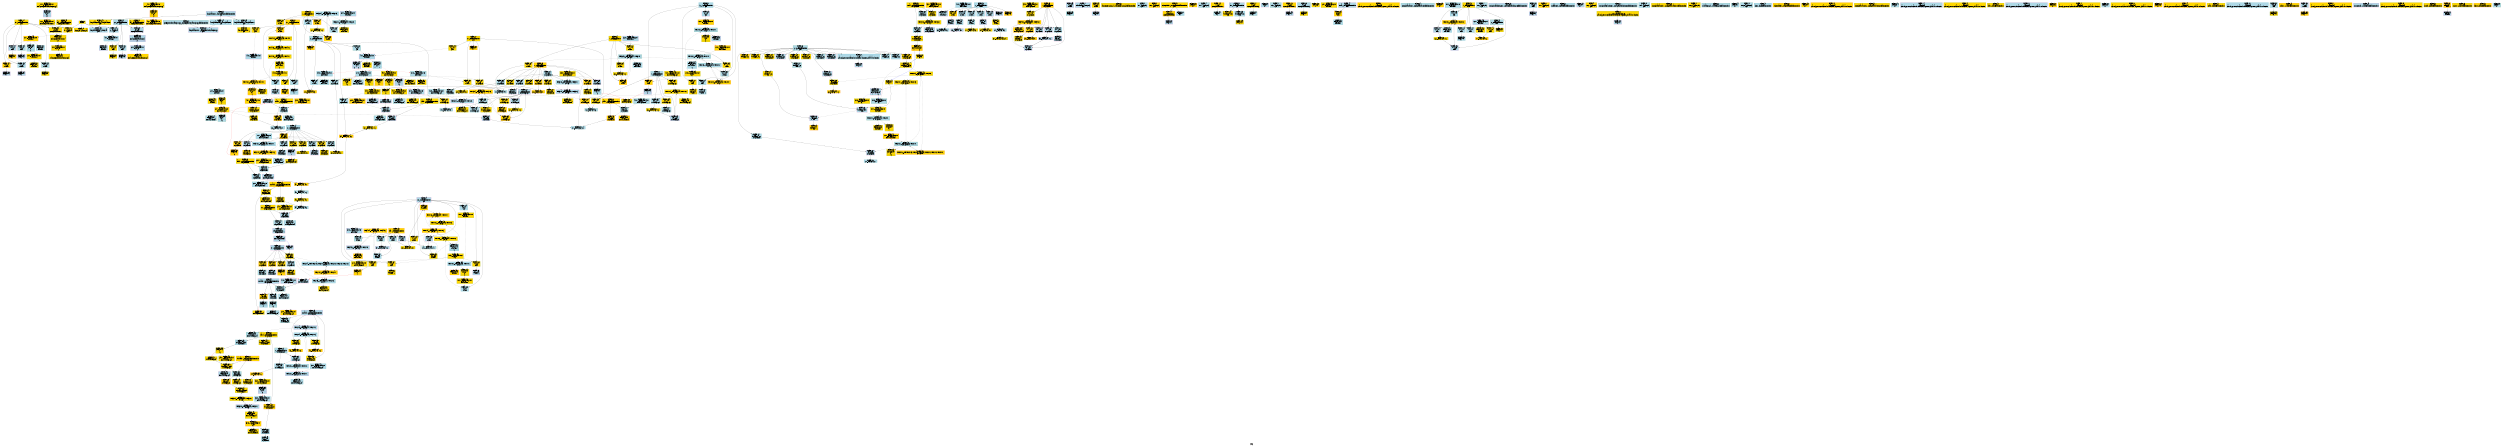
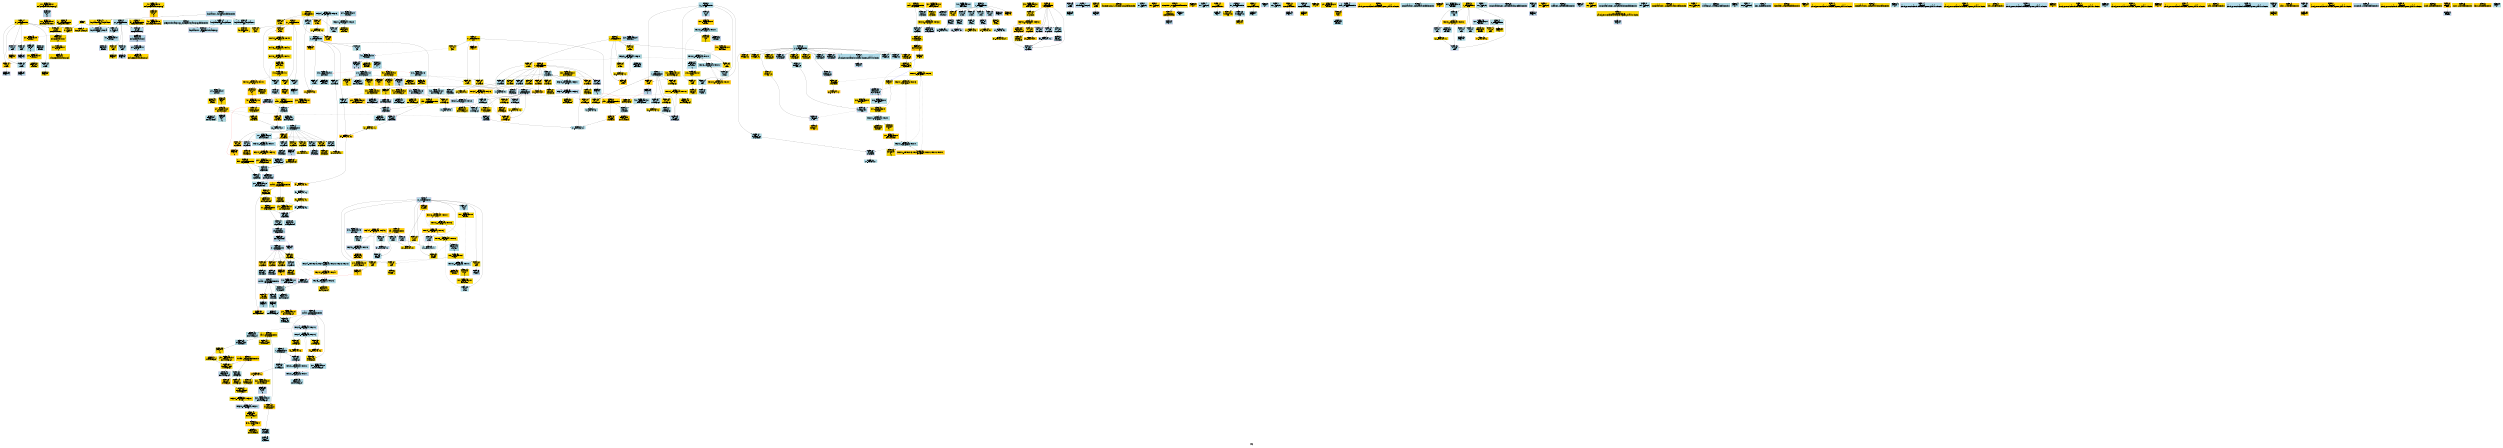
(254, 57) -> none
(265, 344) -> (265, 344)
